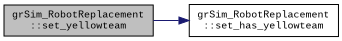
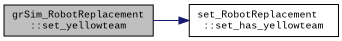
(264, 21) -> (264, 21)
